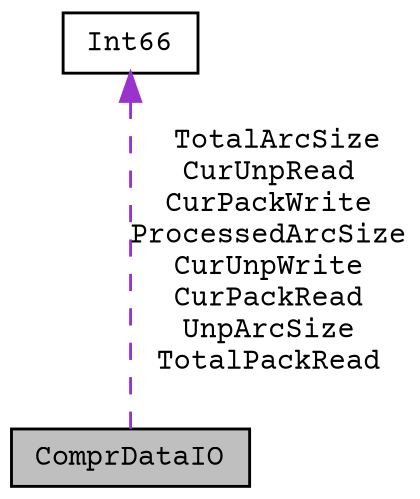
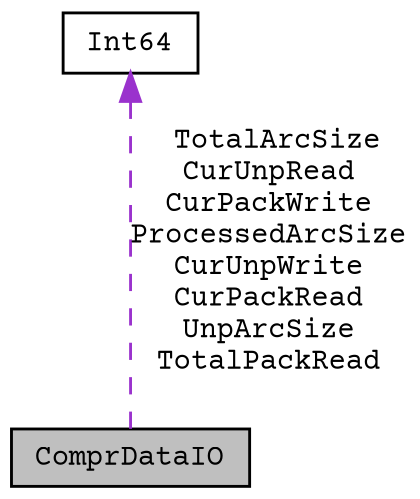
(131, 43) -> (131, 43)
